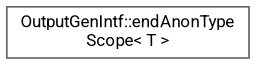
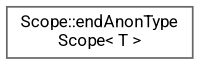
(128, 32) -> (100, 32)
